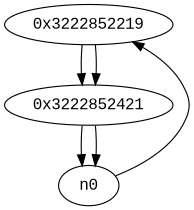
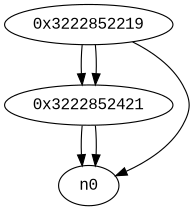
(186, 120) -> (189, 109)
